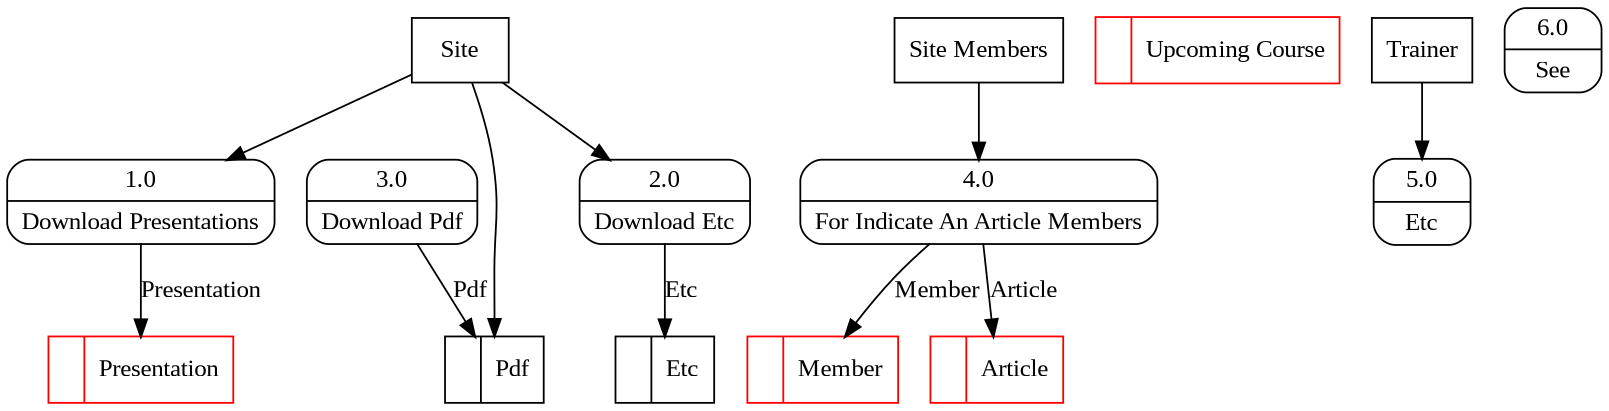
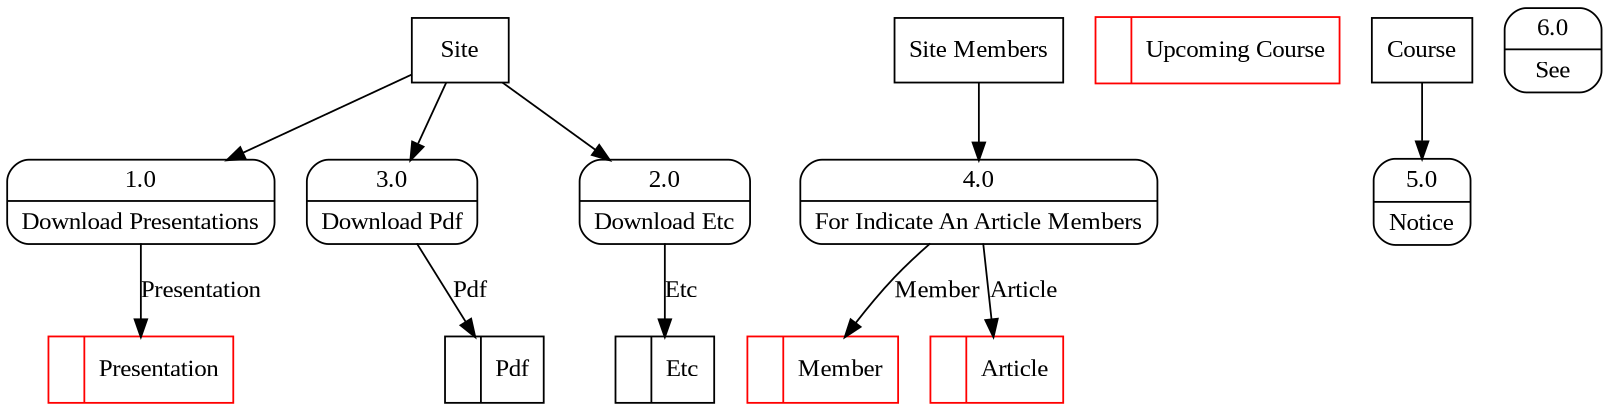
(1422, 50) -> (1422, 50)
(496, 199) -> (432, 113)
(1422, 223) -> (1422, 223)
